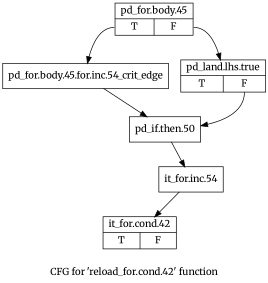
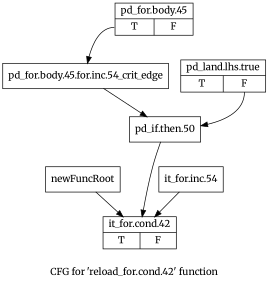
(210, 36) -> none
(176, 151) -> (150, 176)
none -> (83, 179)
